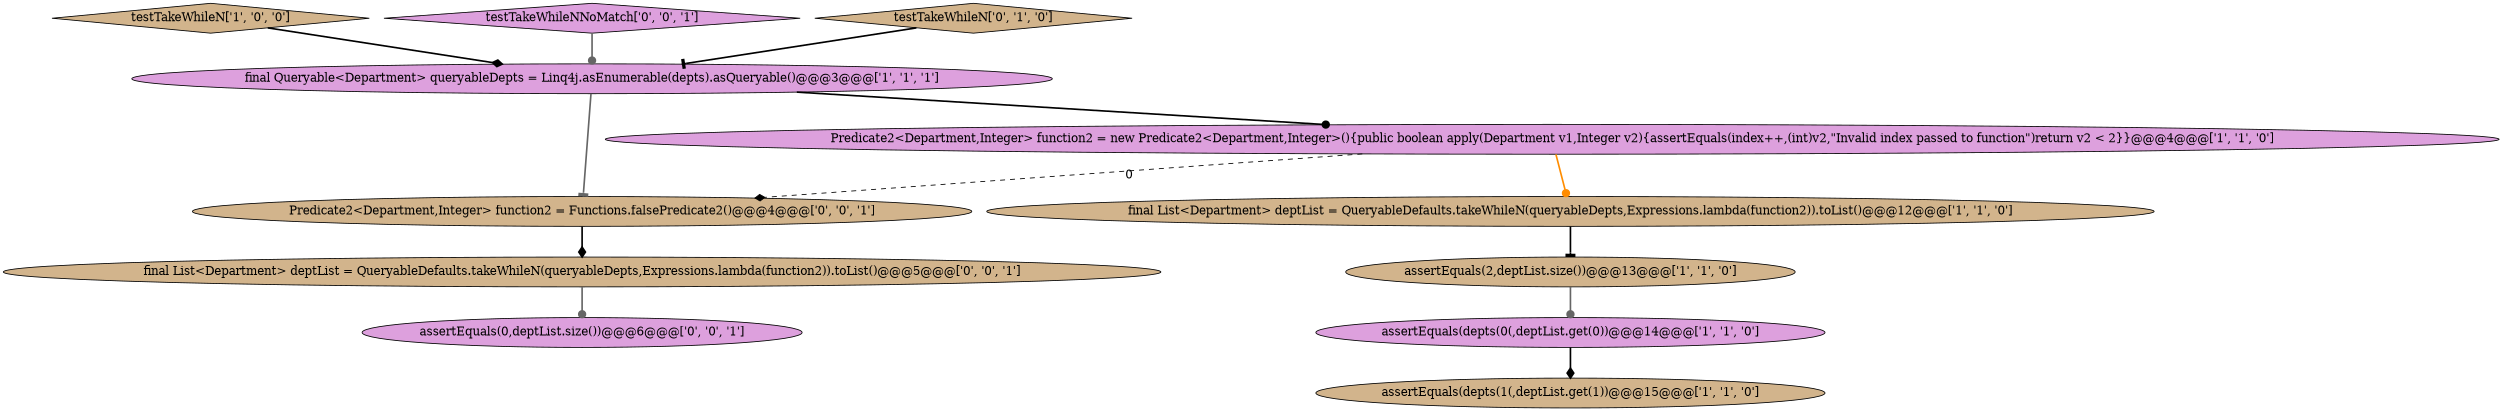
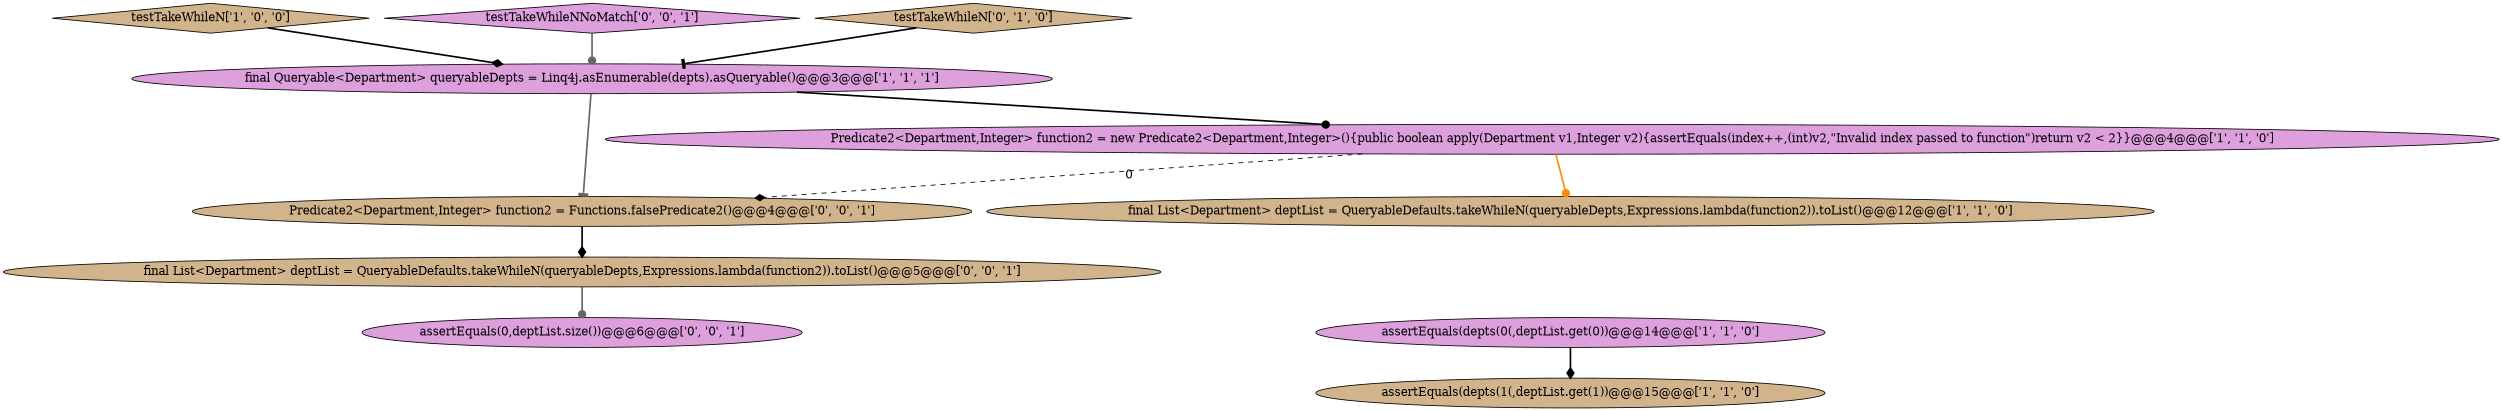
(1570, 272) -> none
